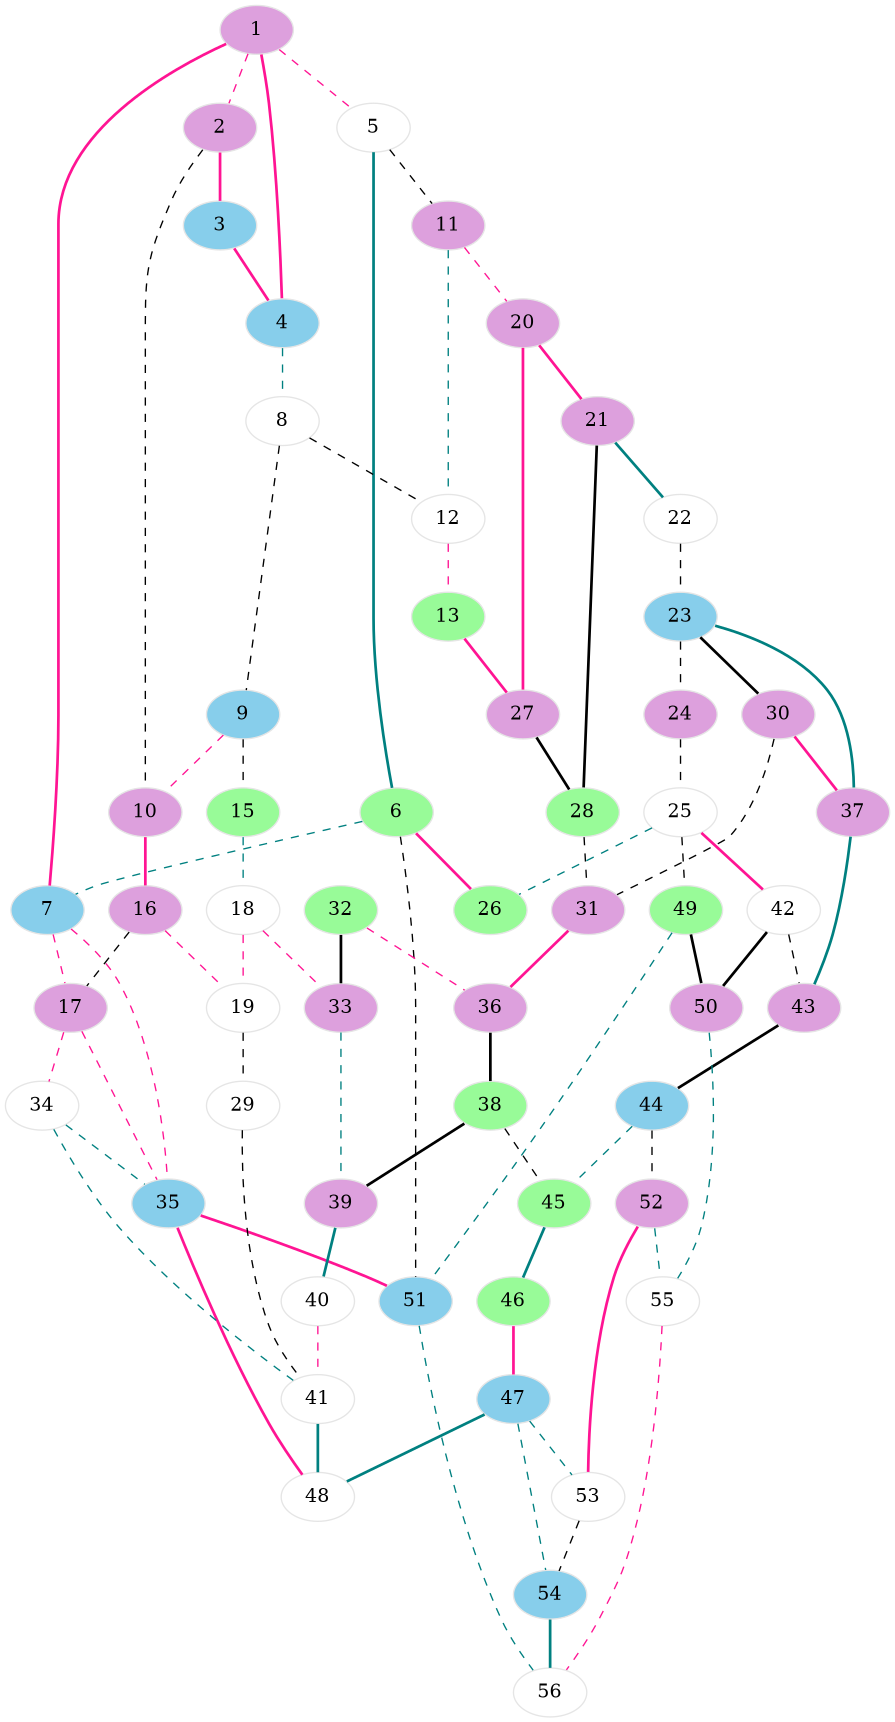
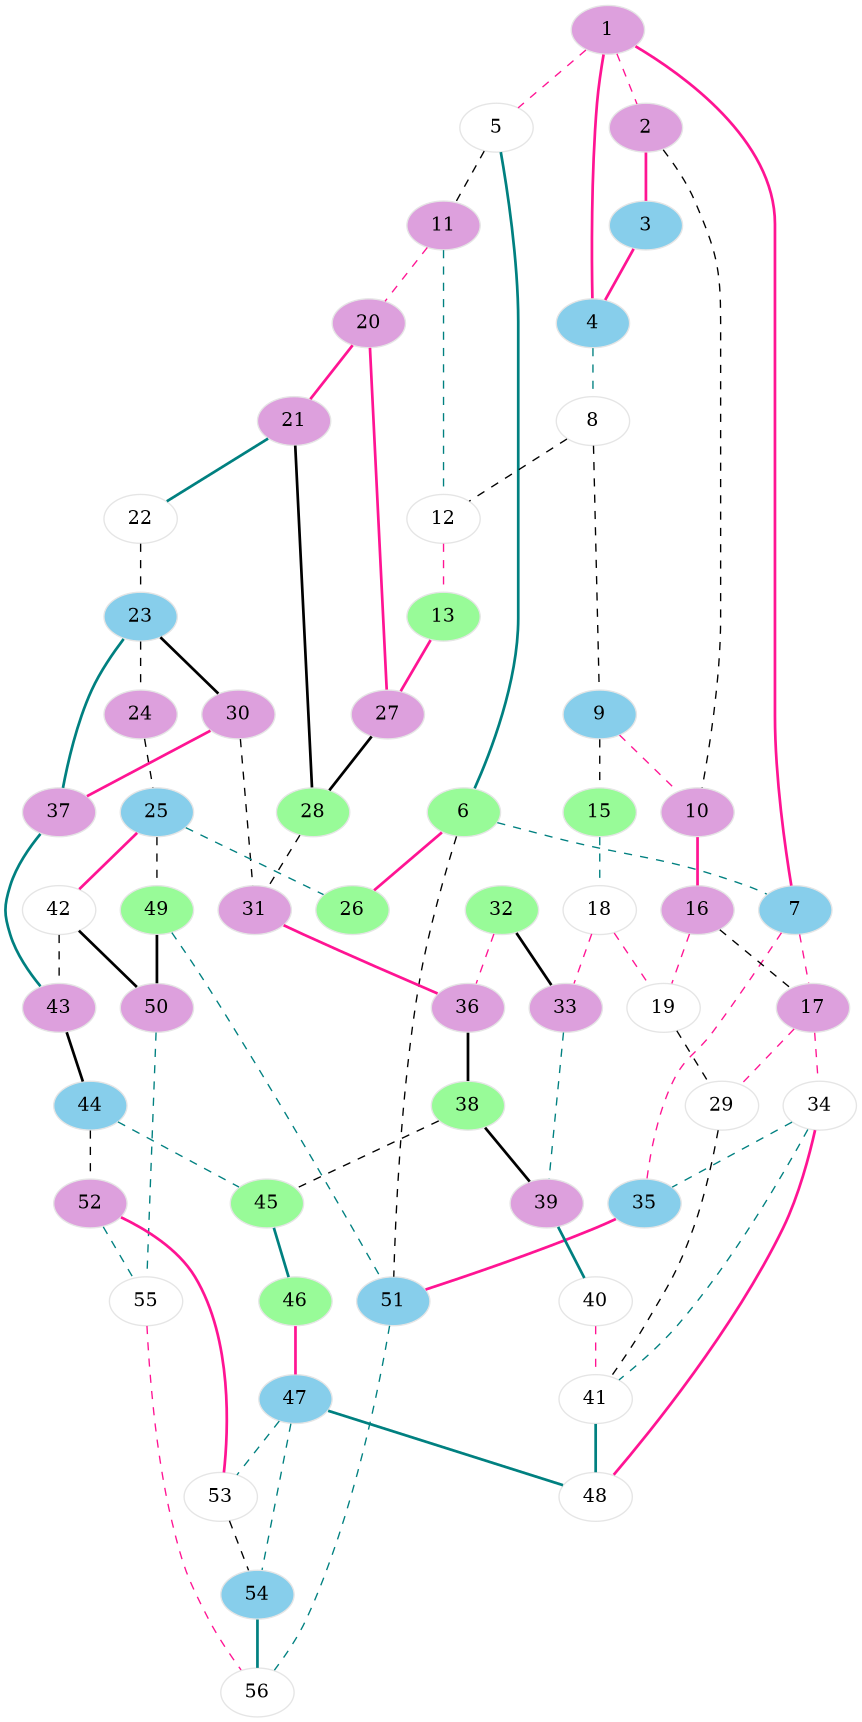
(681, 812) -> (157, 812)
(119, 1106) -> (767, 1057)
(233, 1355) -> (734, 1313)
